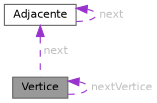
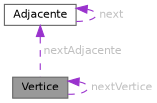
(54, 51) -> (81, 51)
